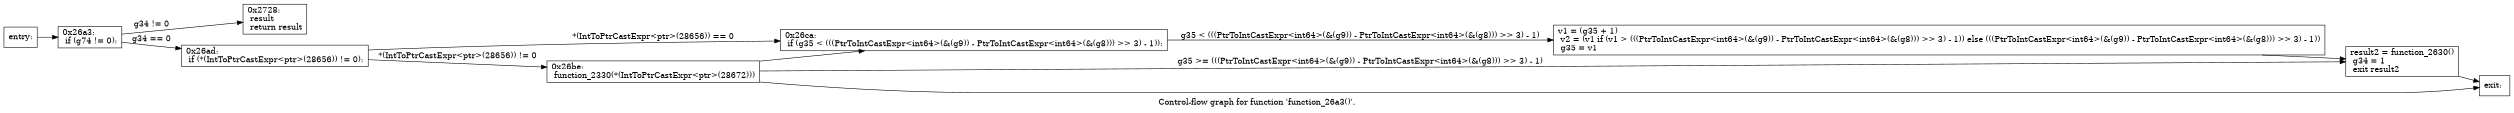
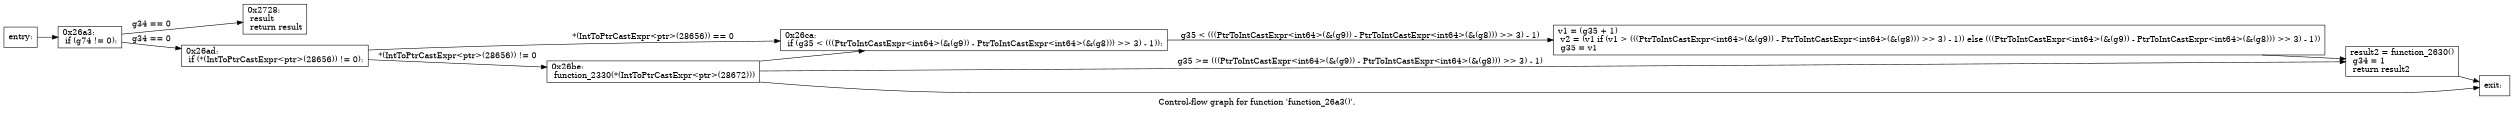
(152, 25) -> (152, 25)
(2375, 70) -> (2380, 70)
